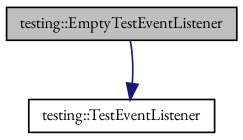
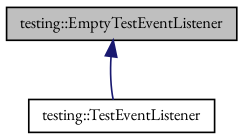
(133, 62) -> (111, 78)
